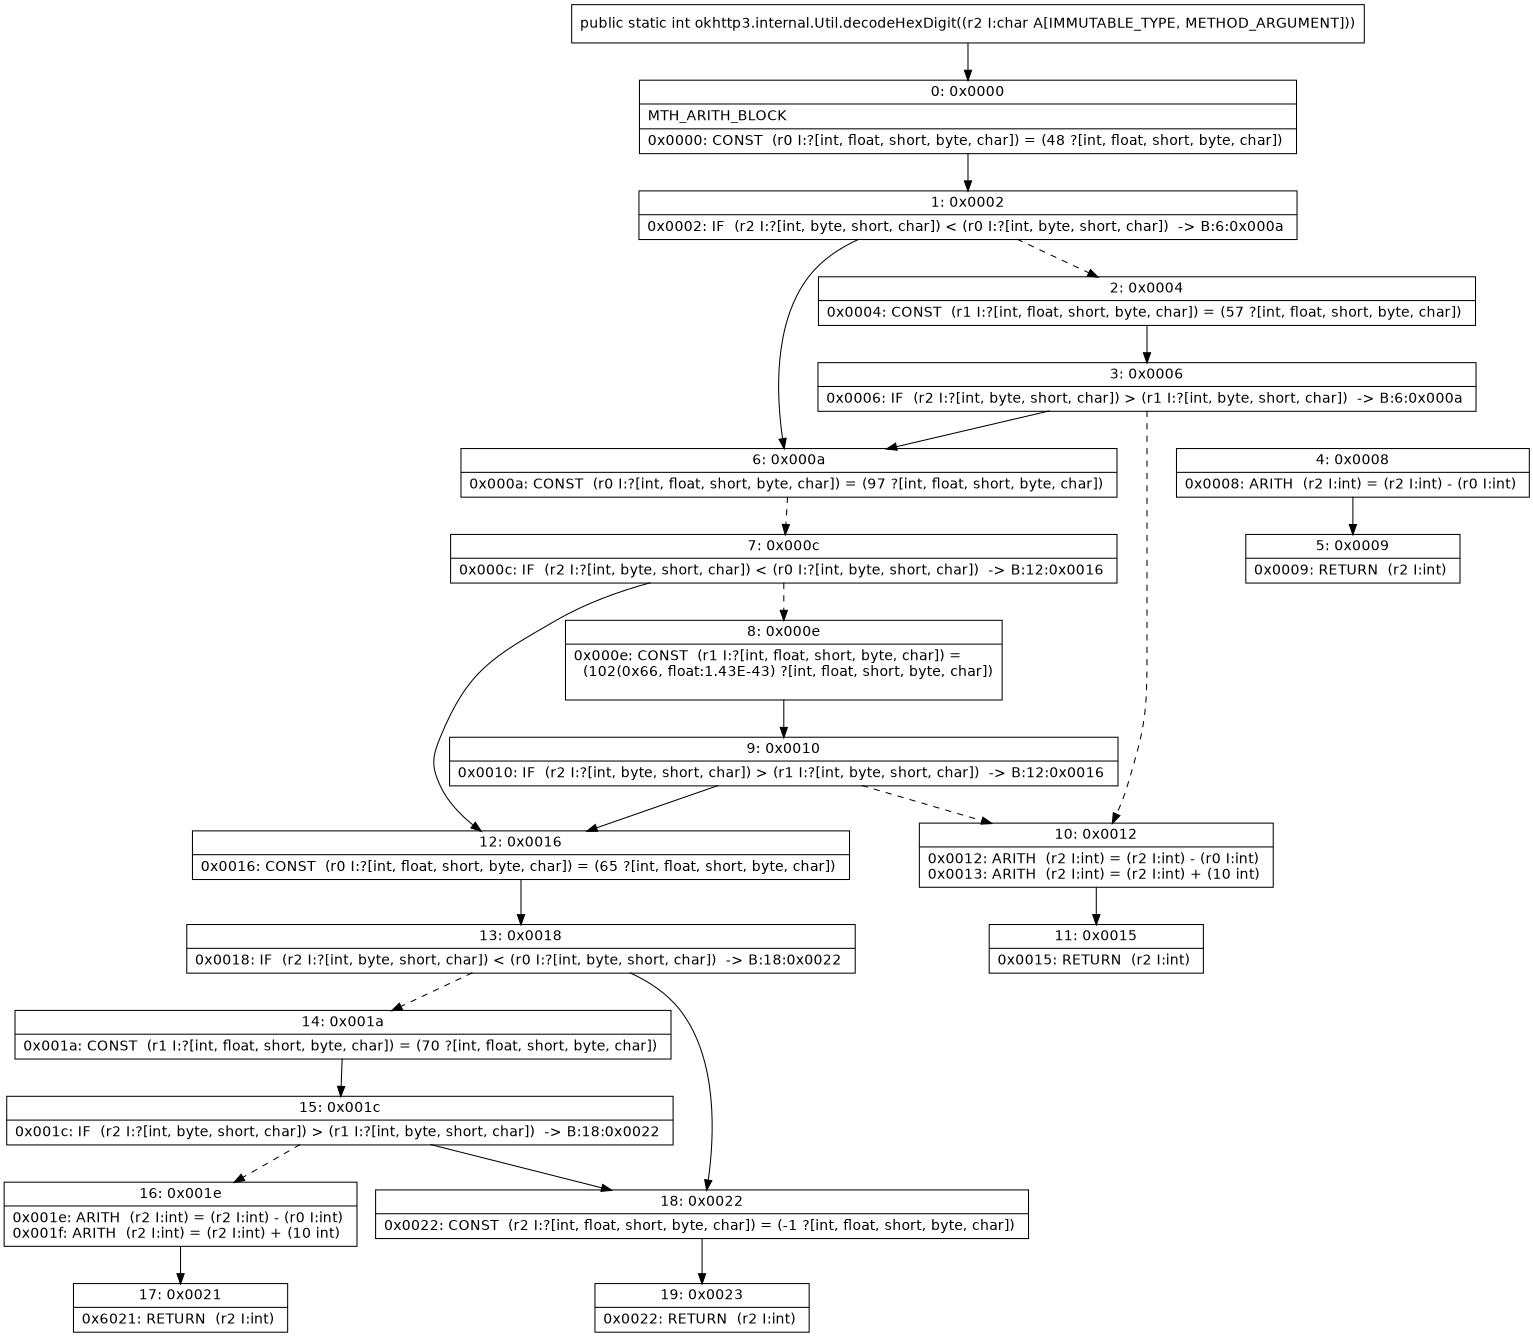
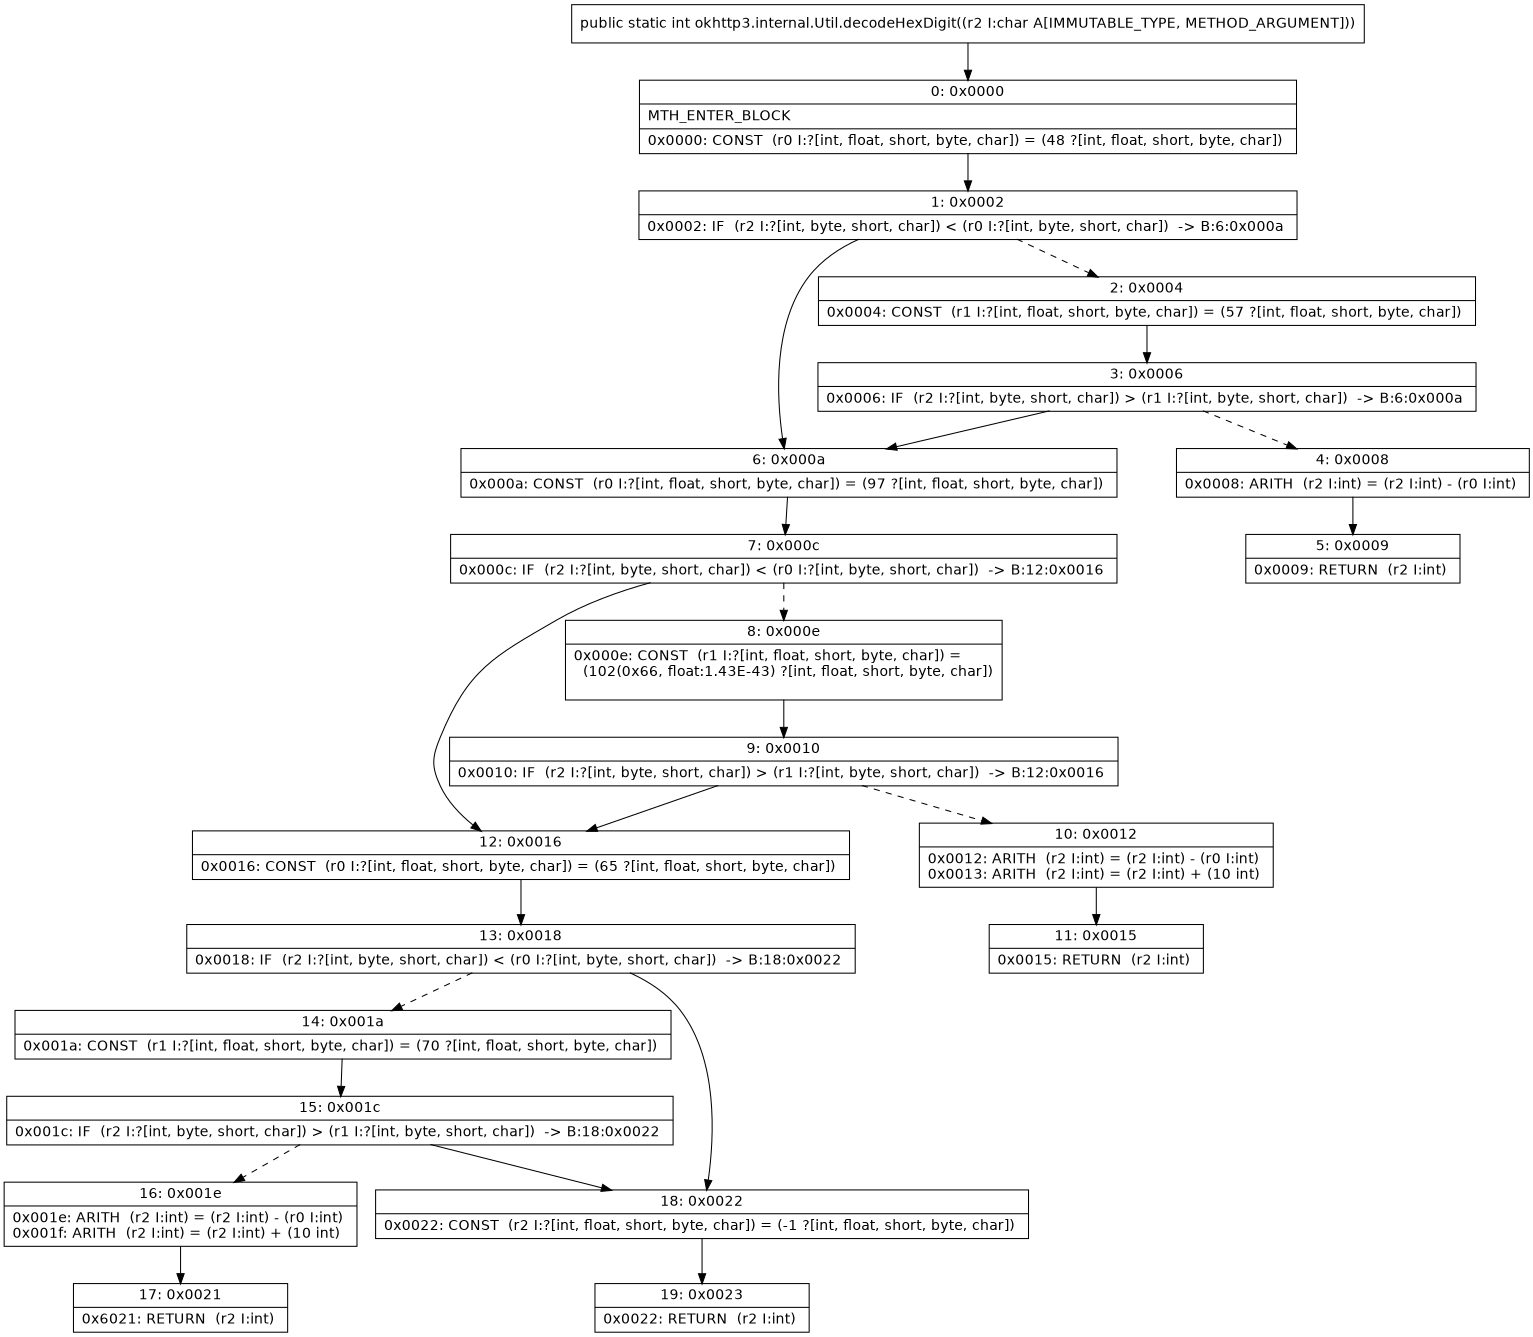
(718, 116) -> (720, 116)
(787, 511) -> (787, 511)
(1147, 615) -> (1245, 428)
